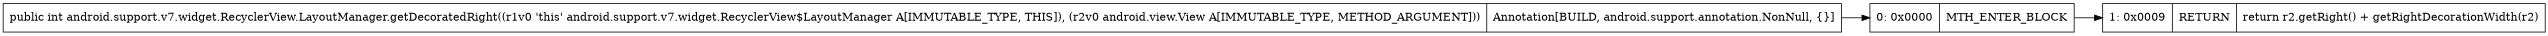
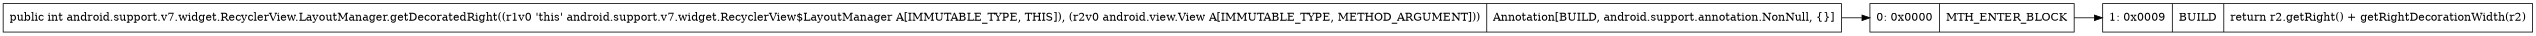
(2204, 17) -> (2198, 17)
